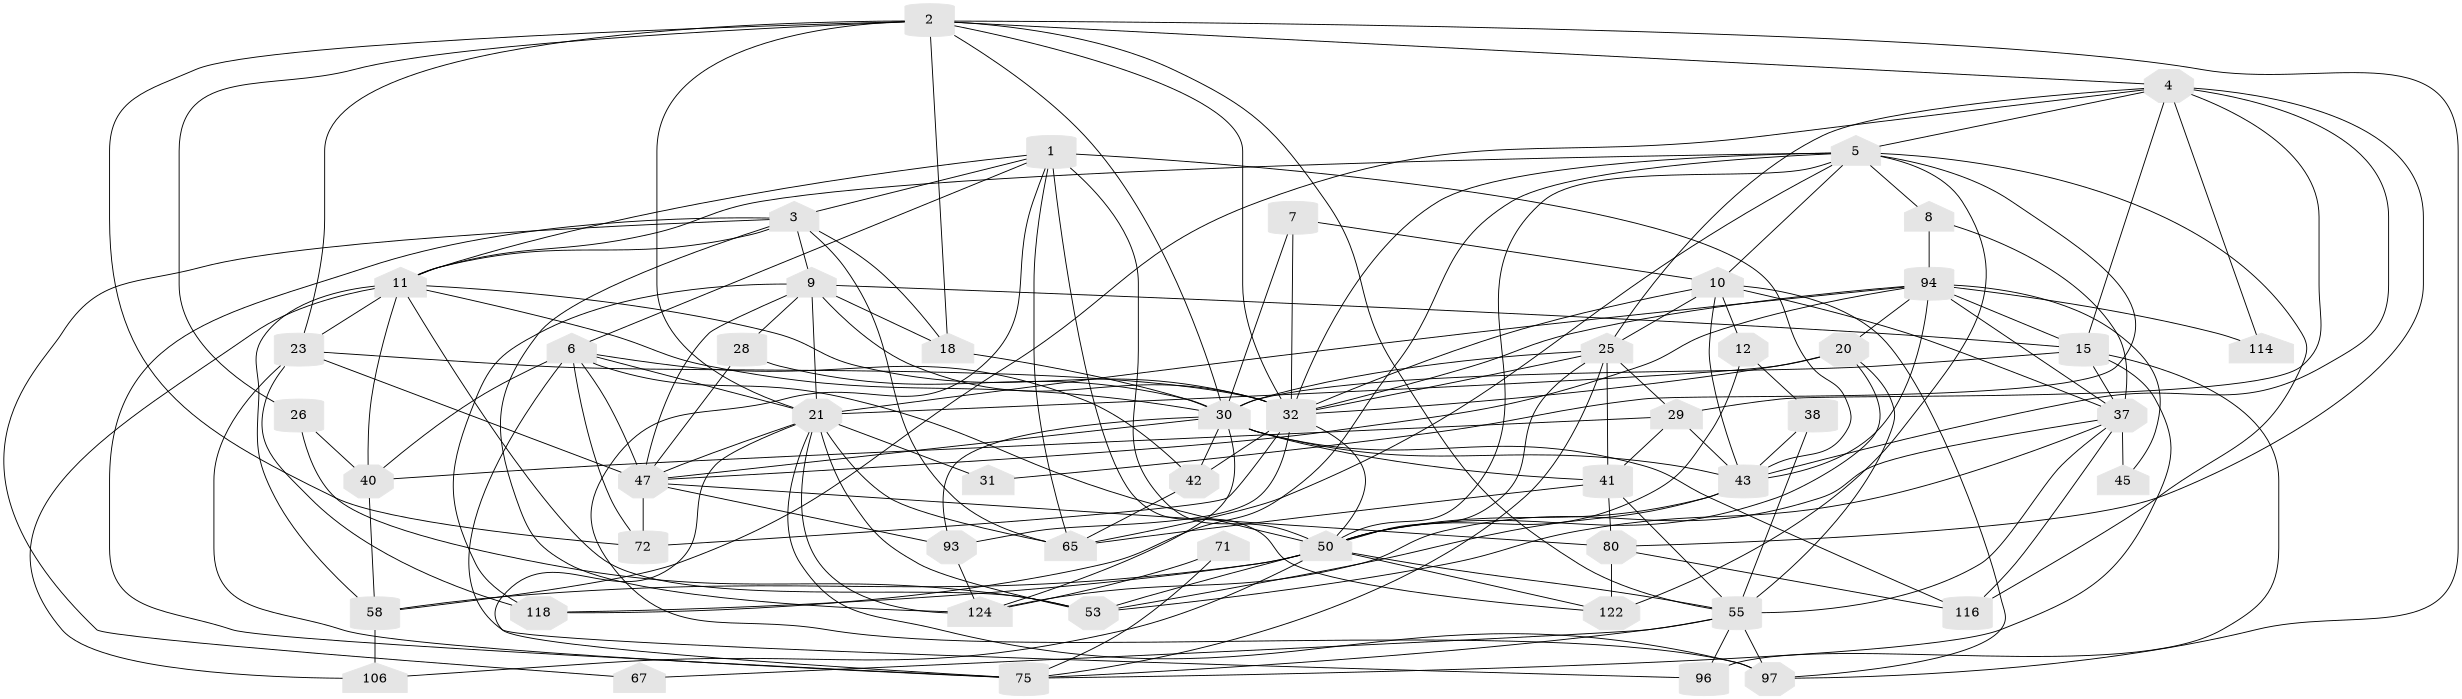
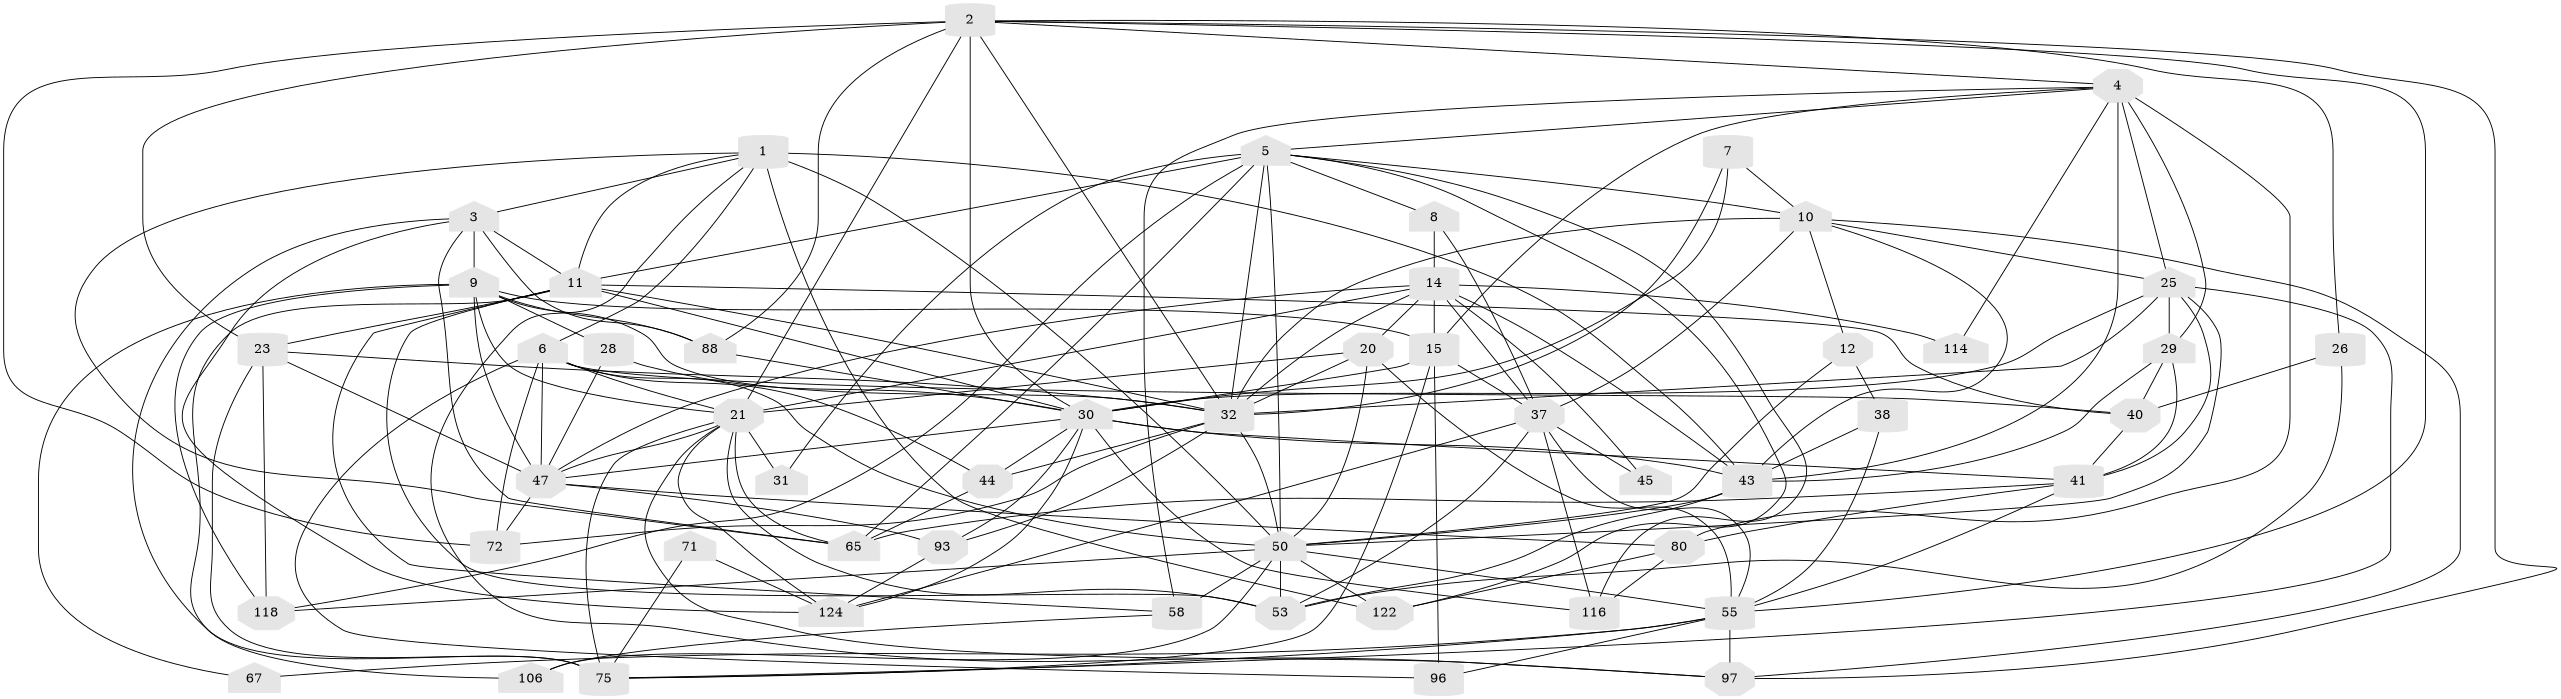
(1929, 284) -> (1434, 284)
(948, 350) -> (710, 350)
(26, 386) -> (71, 397)
(1194, 481) -> (988, 481)
(372, 552) -> (2108, 448)
